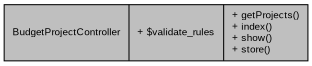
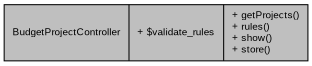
(252, 27) -> (251, 27)
